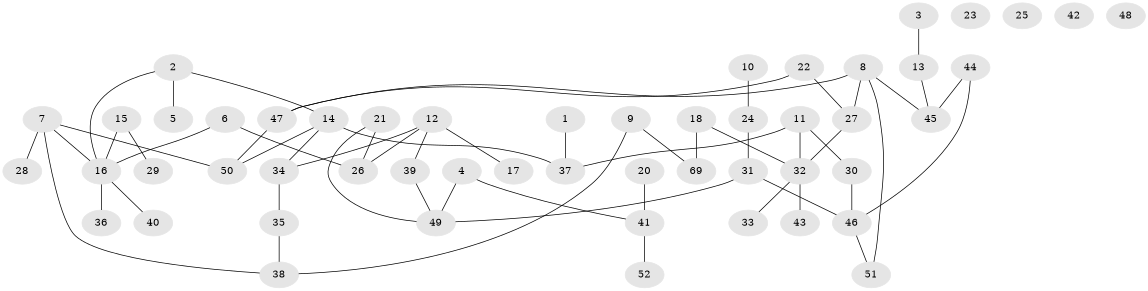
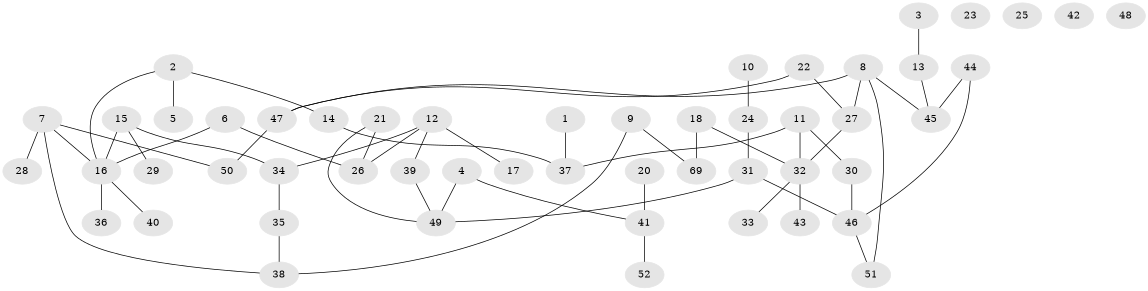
(304, 145) -> (200, 145)
(275, 147) -> none
